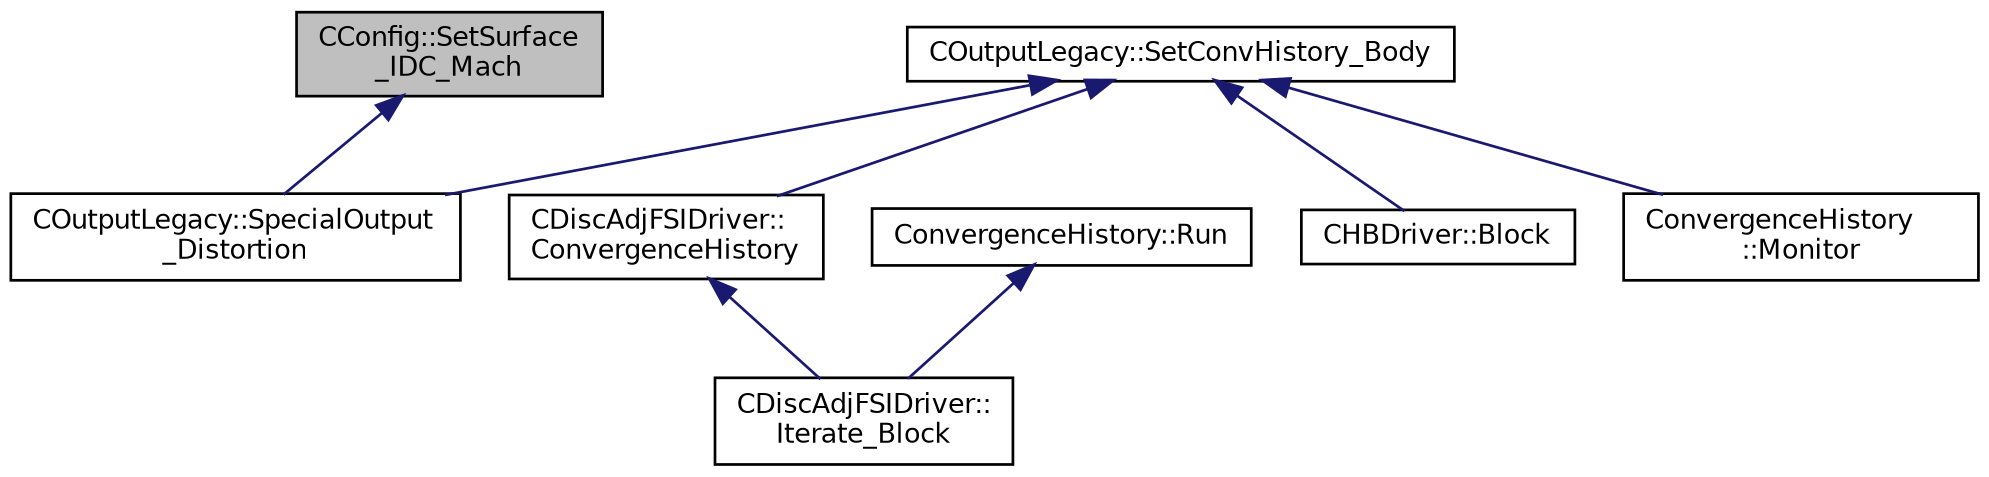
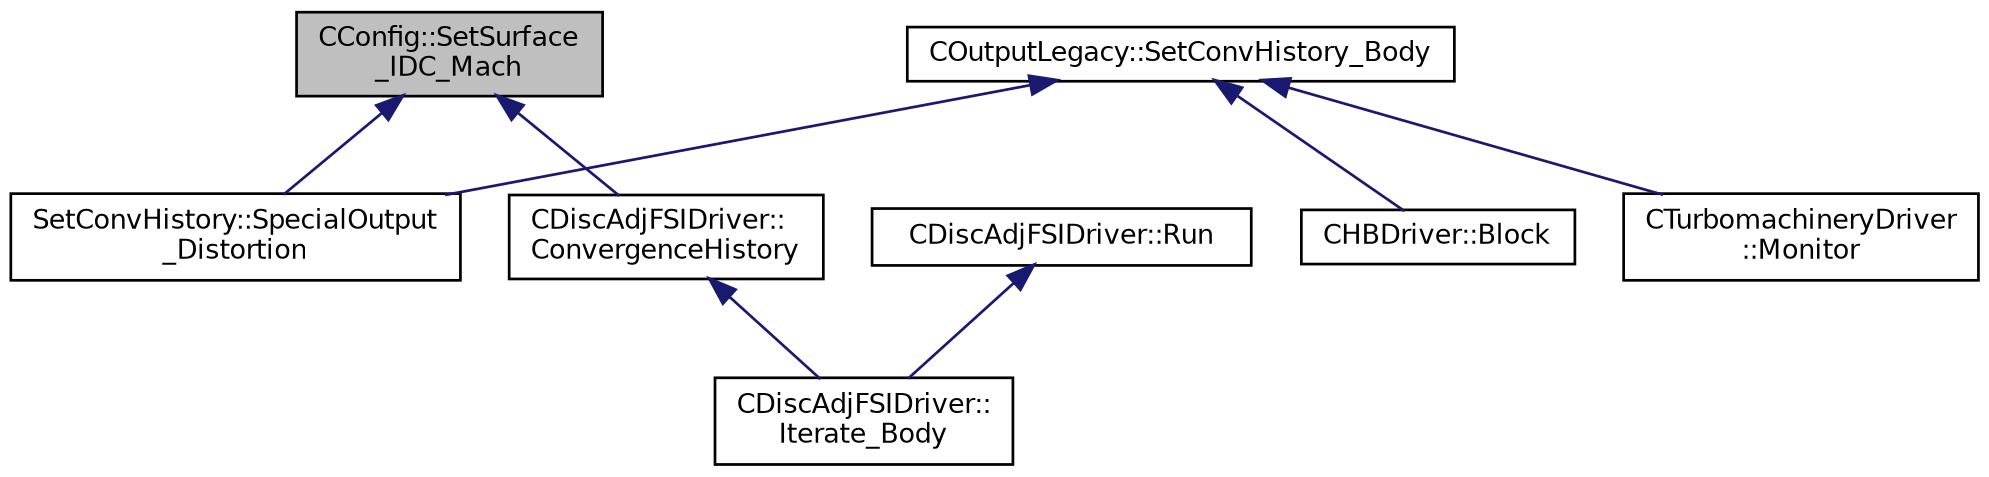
(932, 143) -> (569, 154)
(236, 237) -> (236, 237)
(1062, 237) -> (1062, 237)
(1801, 237) -> (1801, 237)
(864, 421) -> (864, 421)
